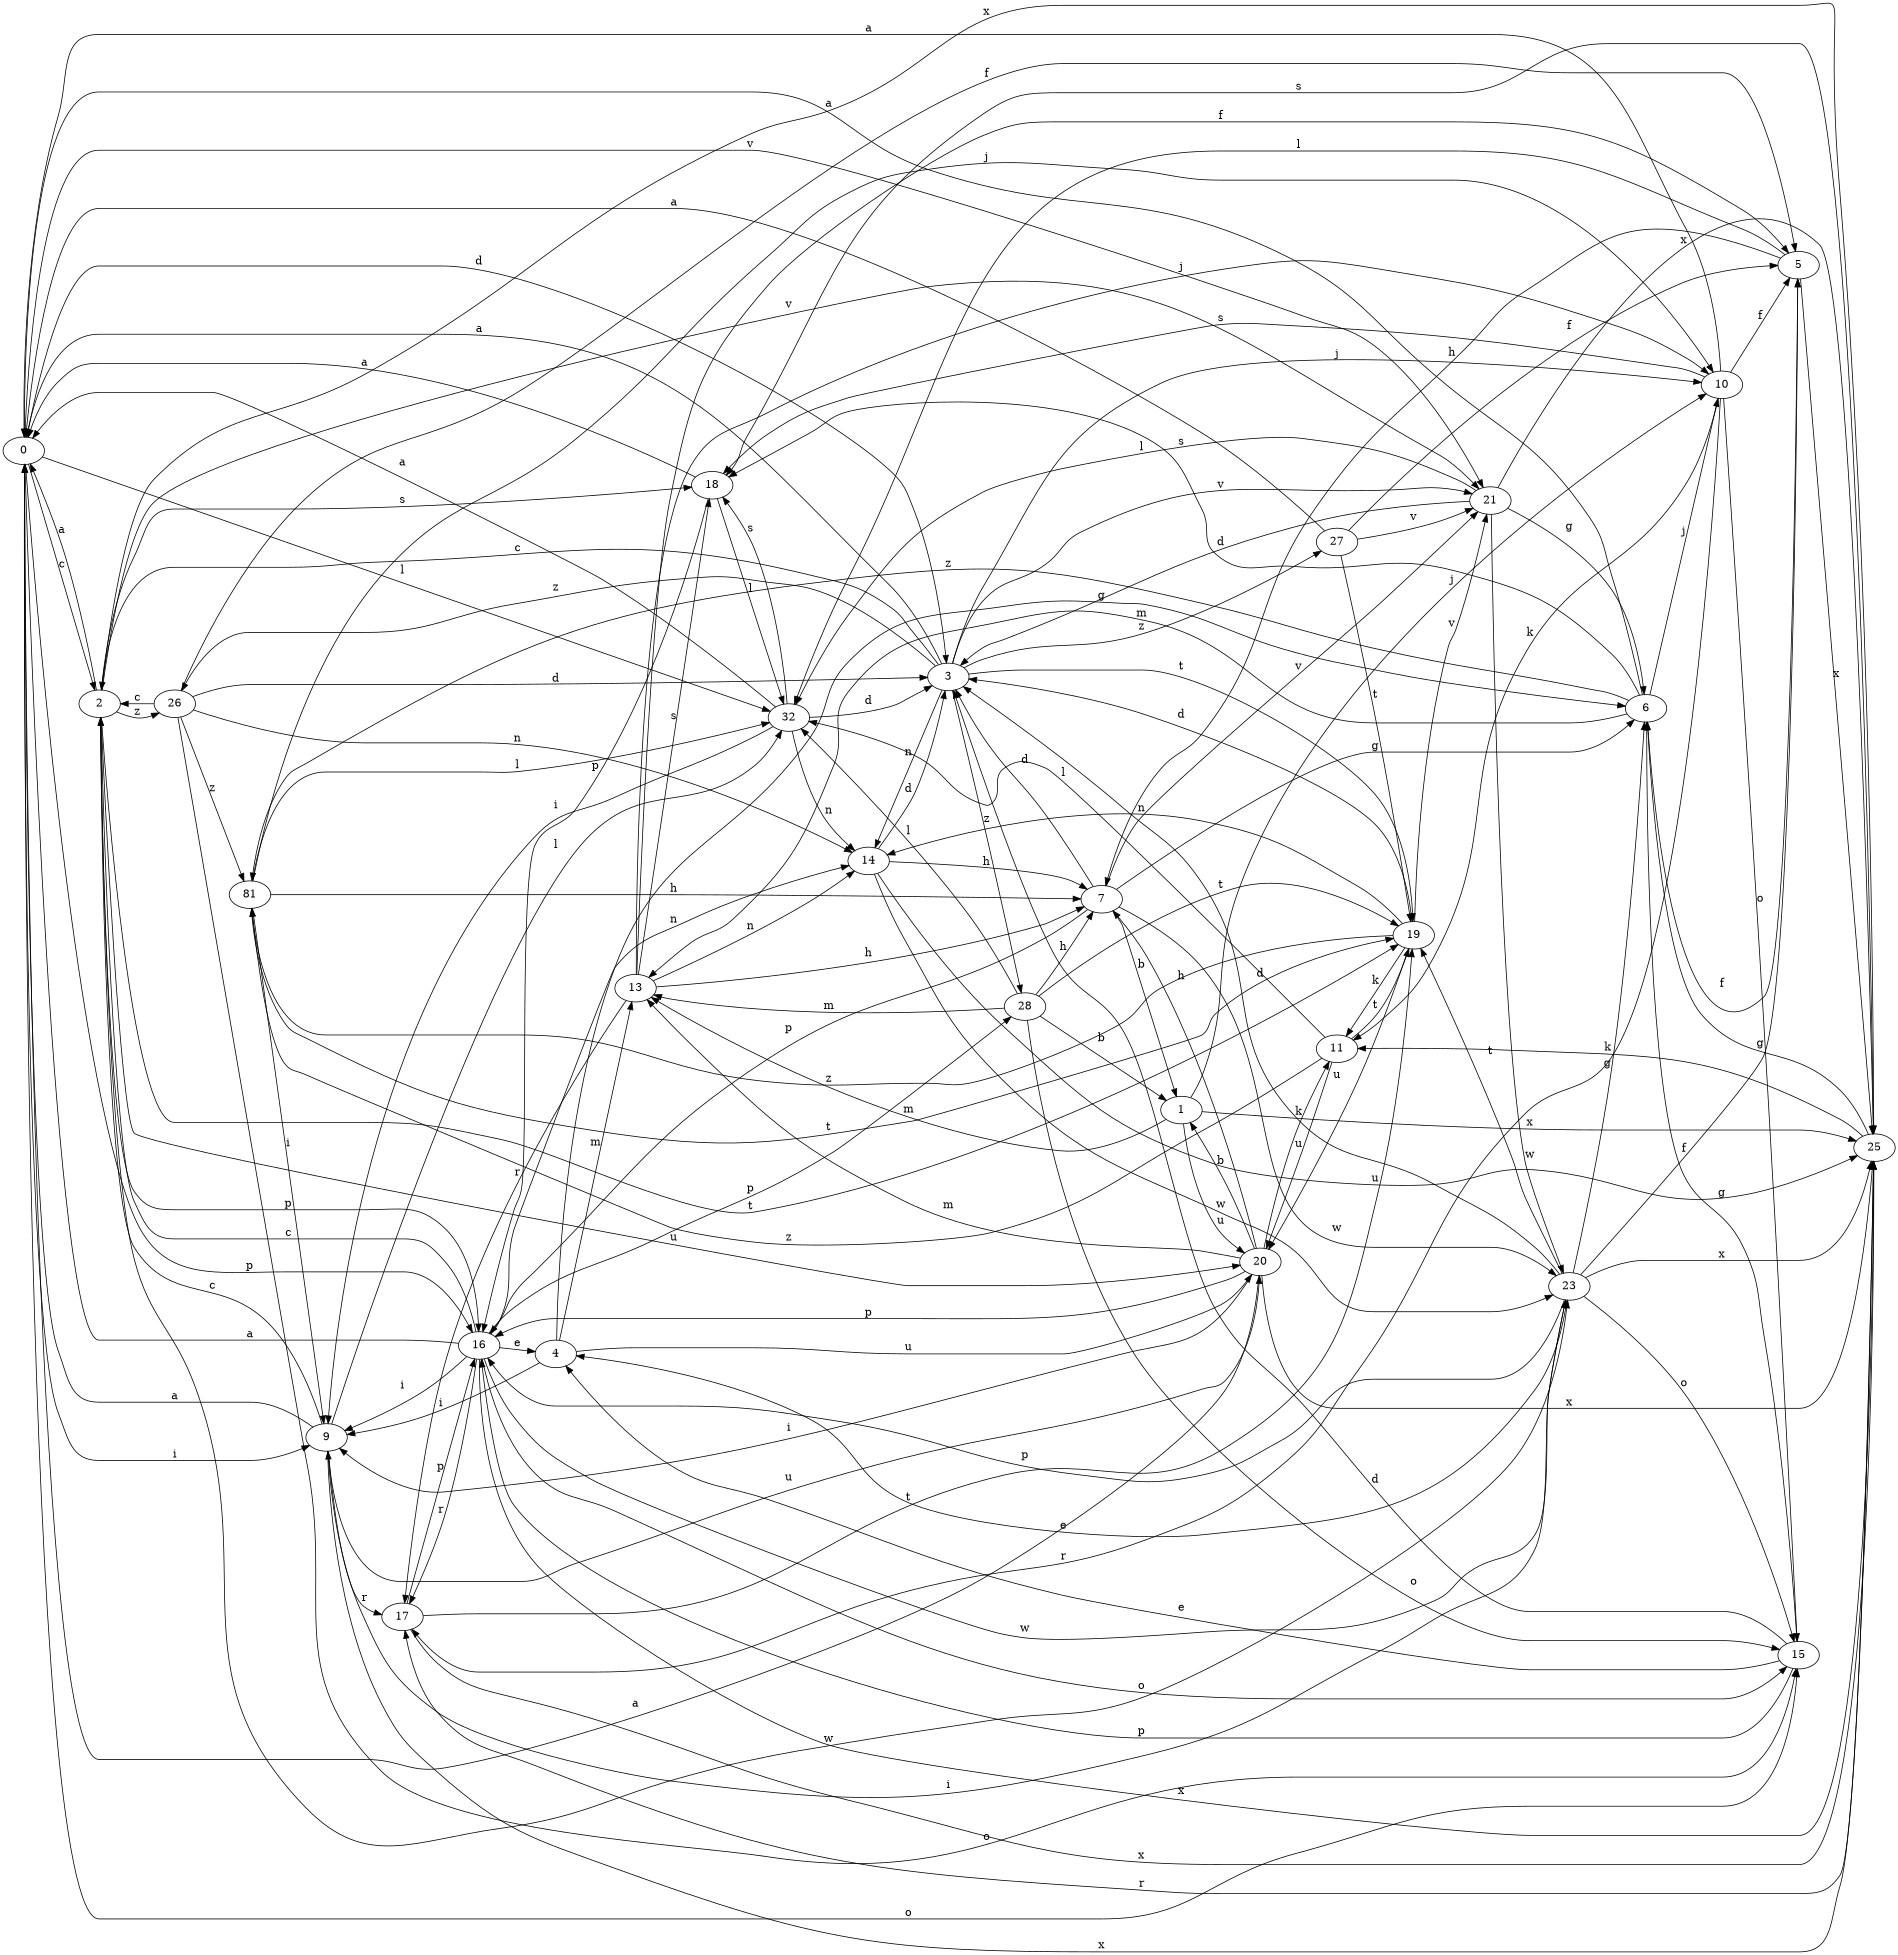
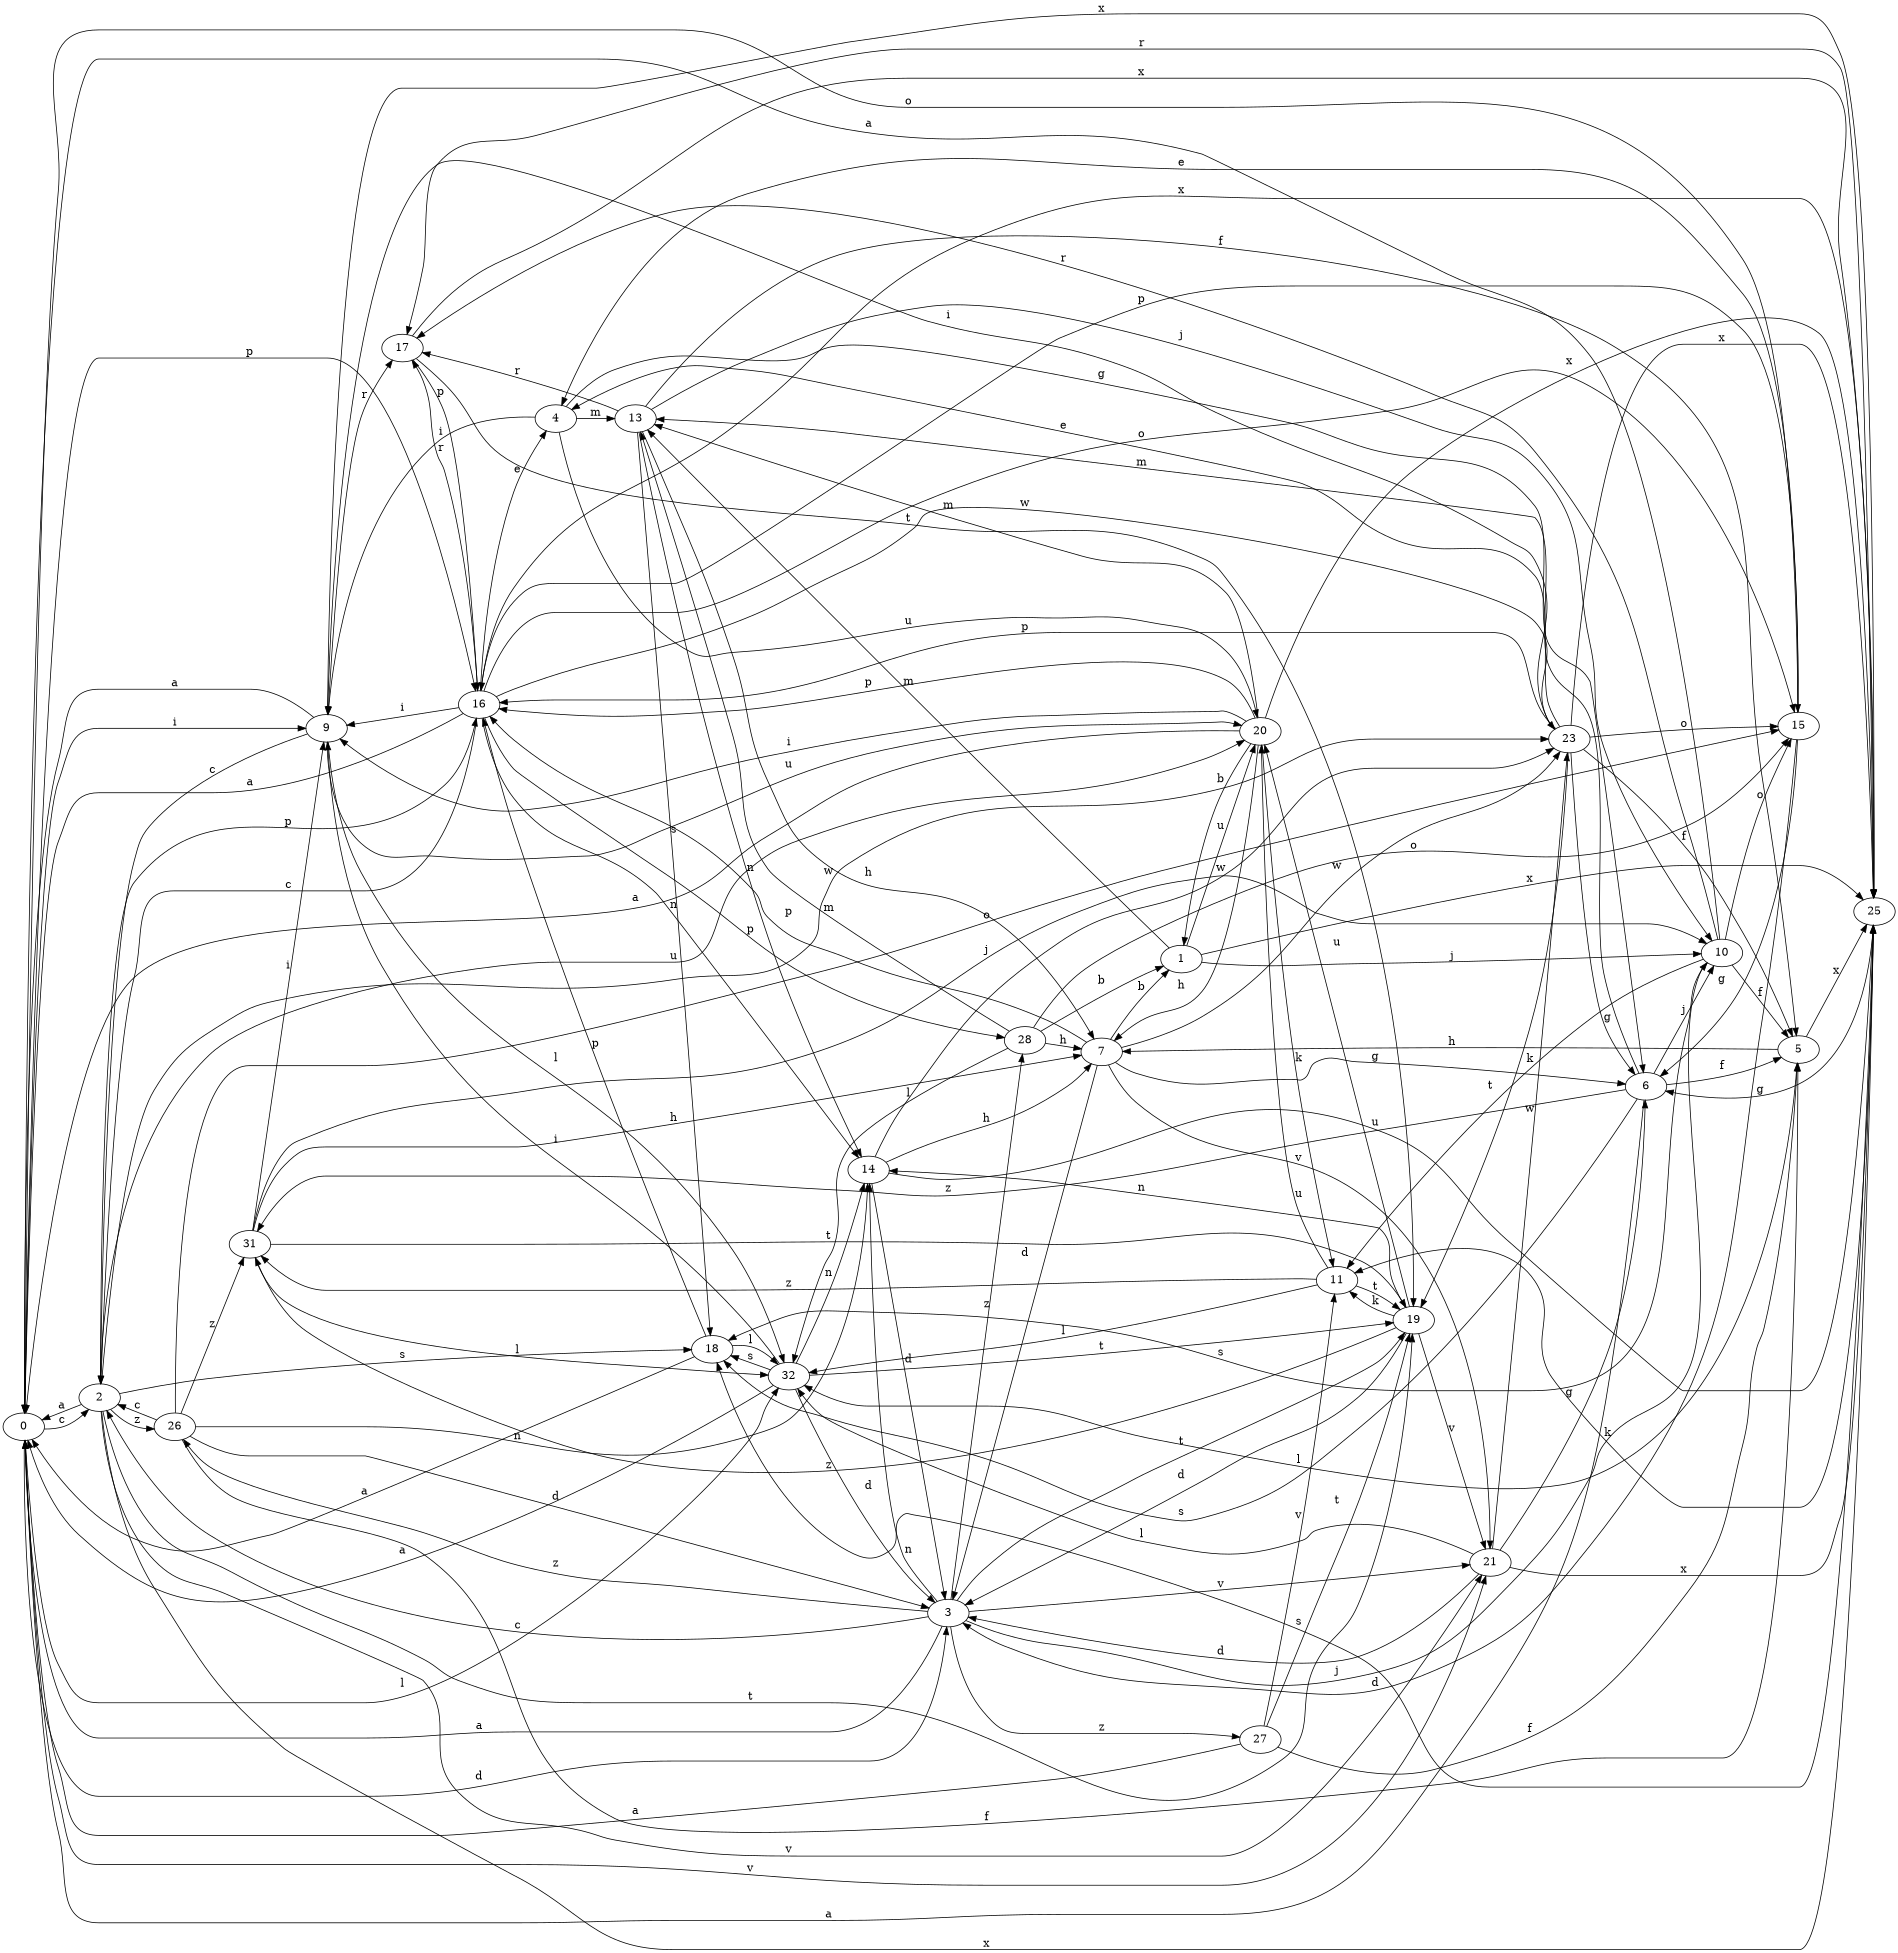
(1413, 529) -> (1304, 1515)
(250, 895) -> (250, 1244)
(1197, 902) -> (1098, 1354)
(1244, 1007) -> none
